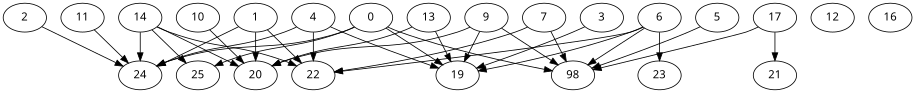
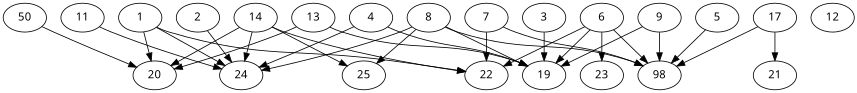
(198, 18) -> (25, 18)
(371, 18) -> (429, 18)
(890, 18) -> none
(390, 45) -> none
(313, 46) -> none
